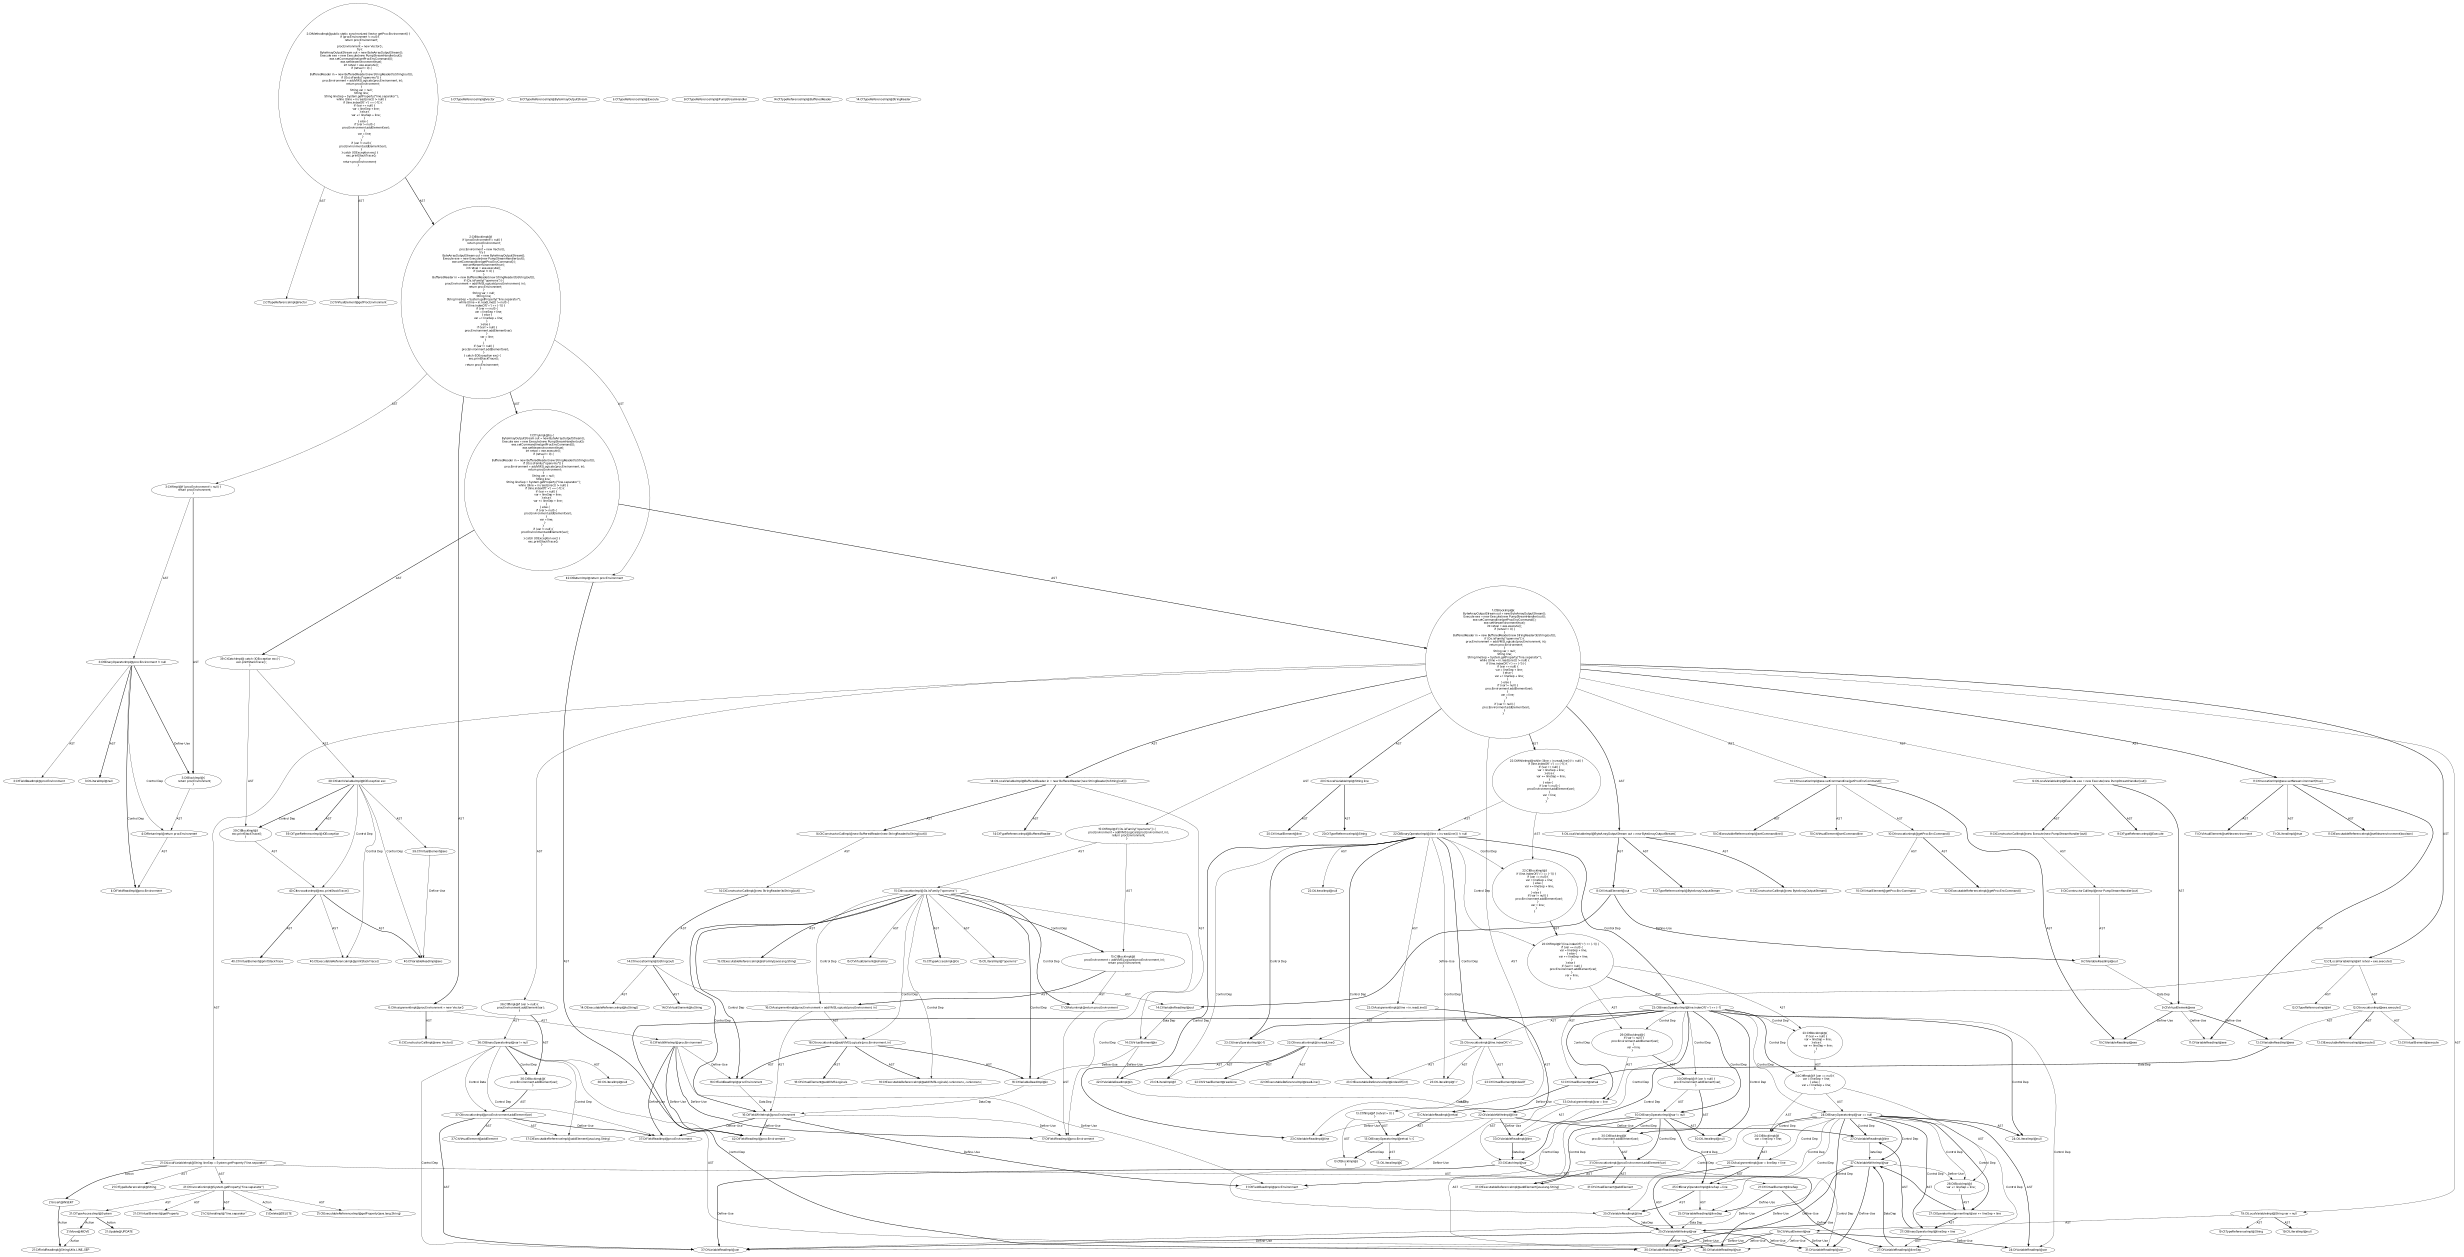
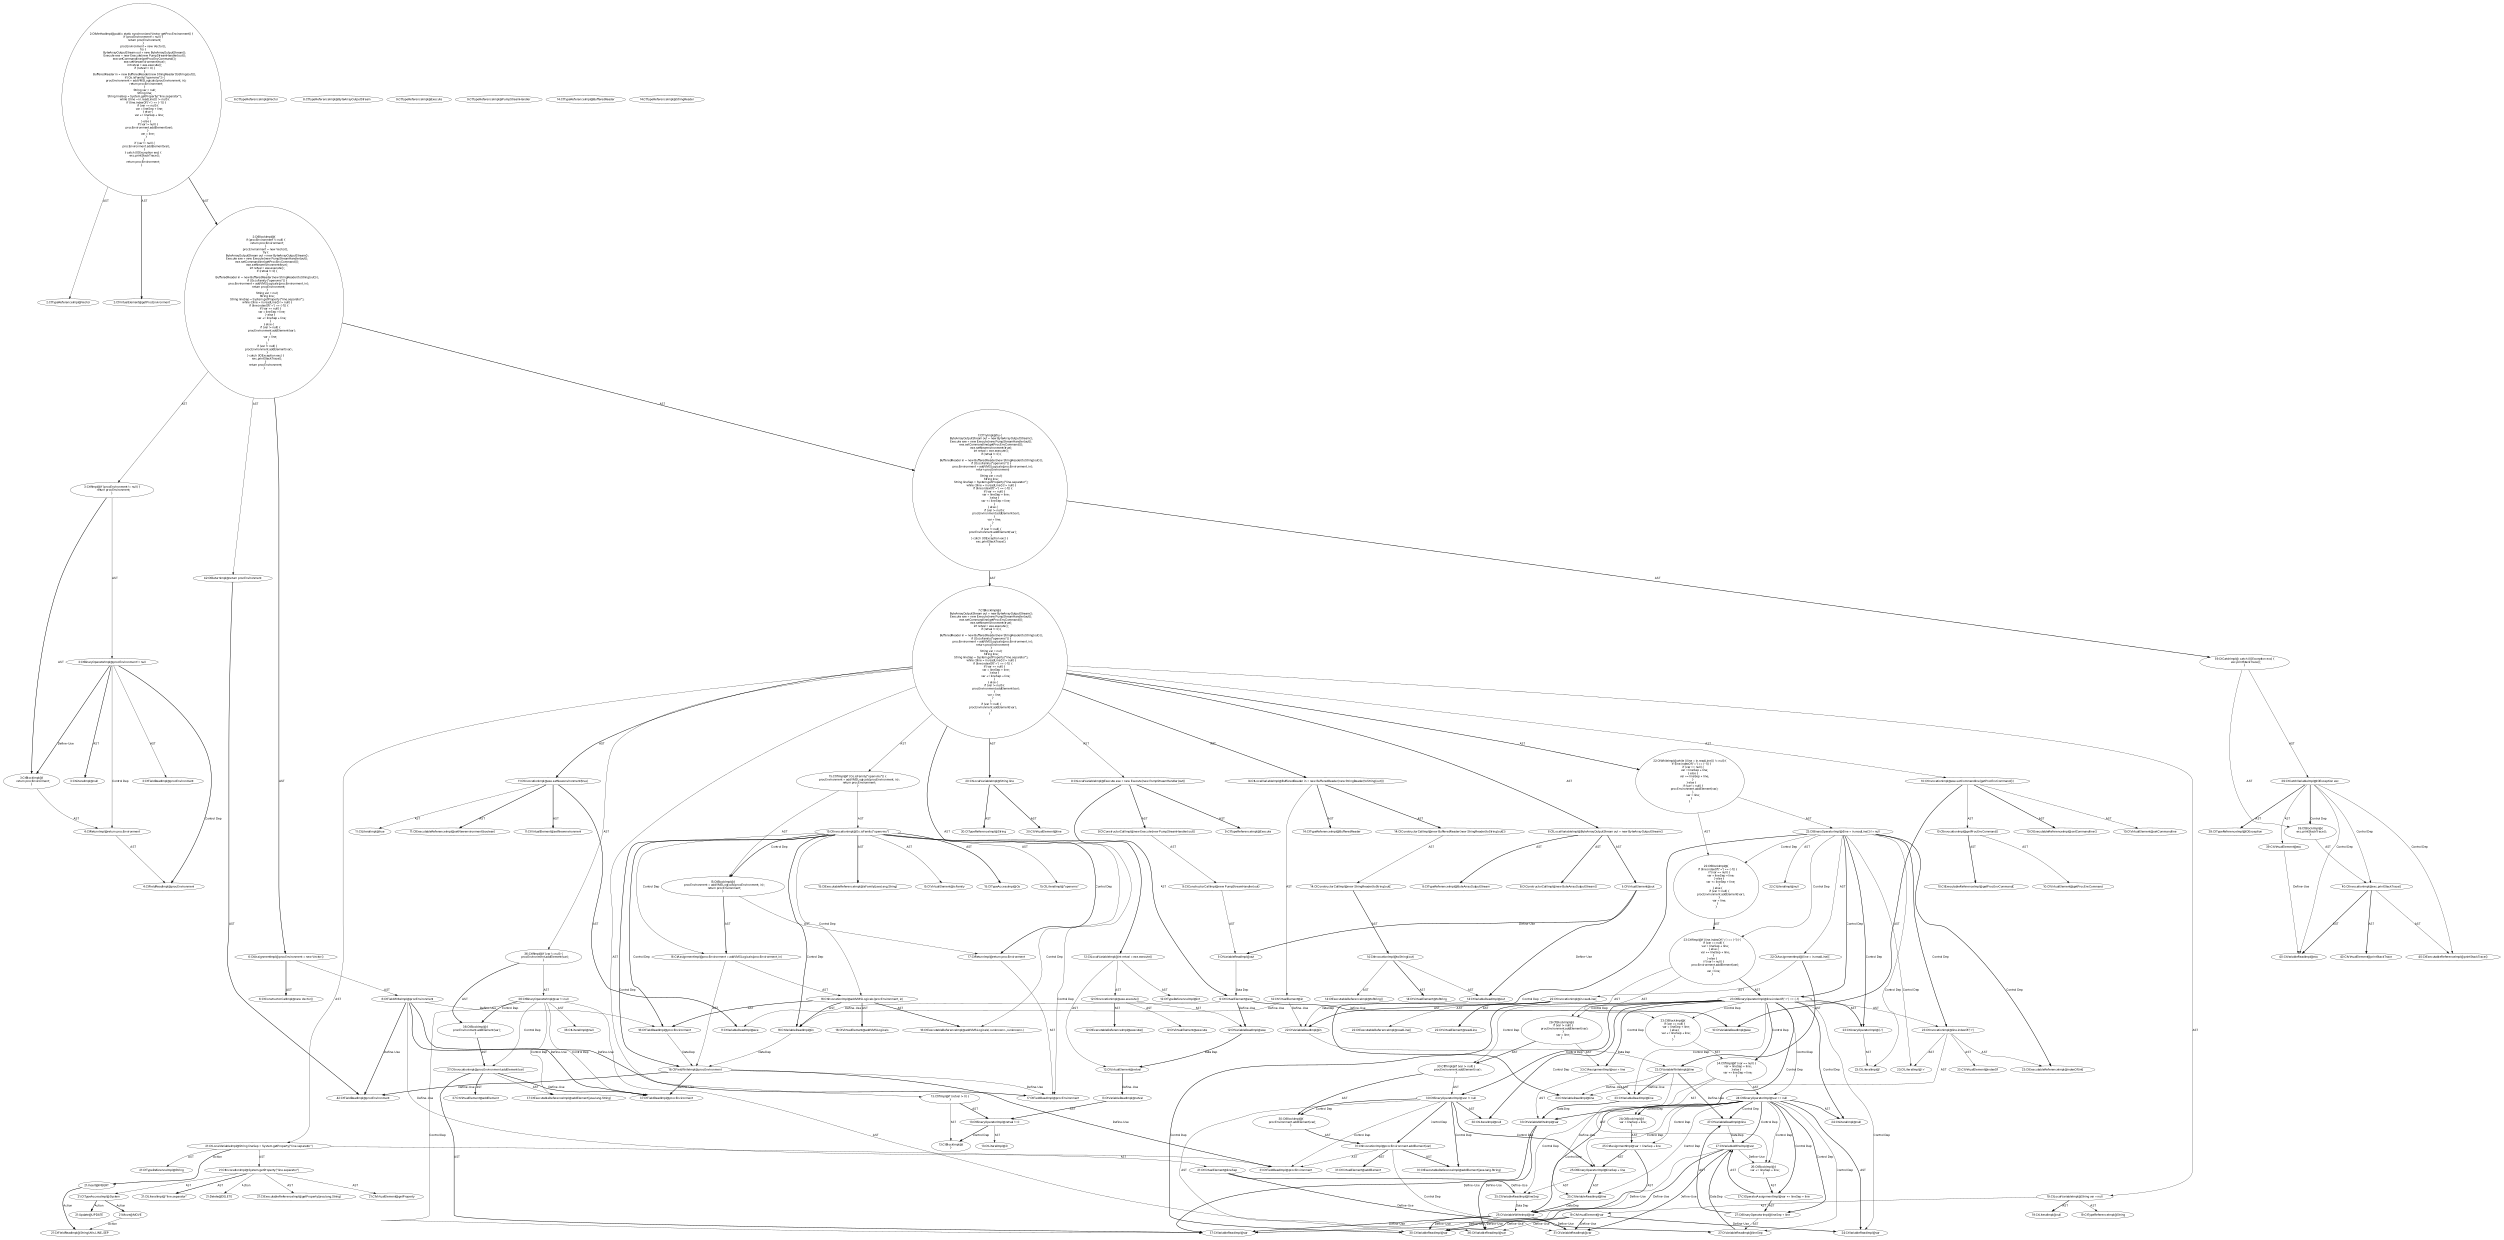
(1159, 1024) -> (1340, 1005)
(477, 1082) -> (532, 1030)
(1512, 1163) -> (1539, 1122)
